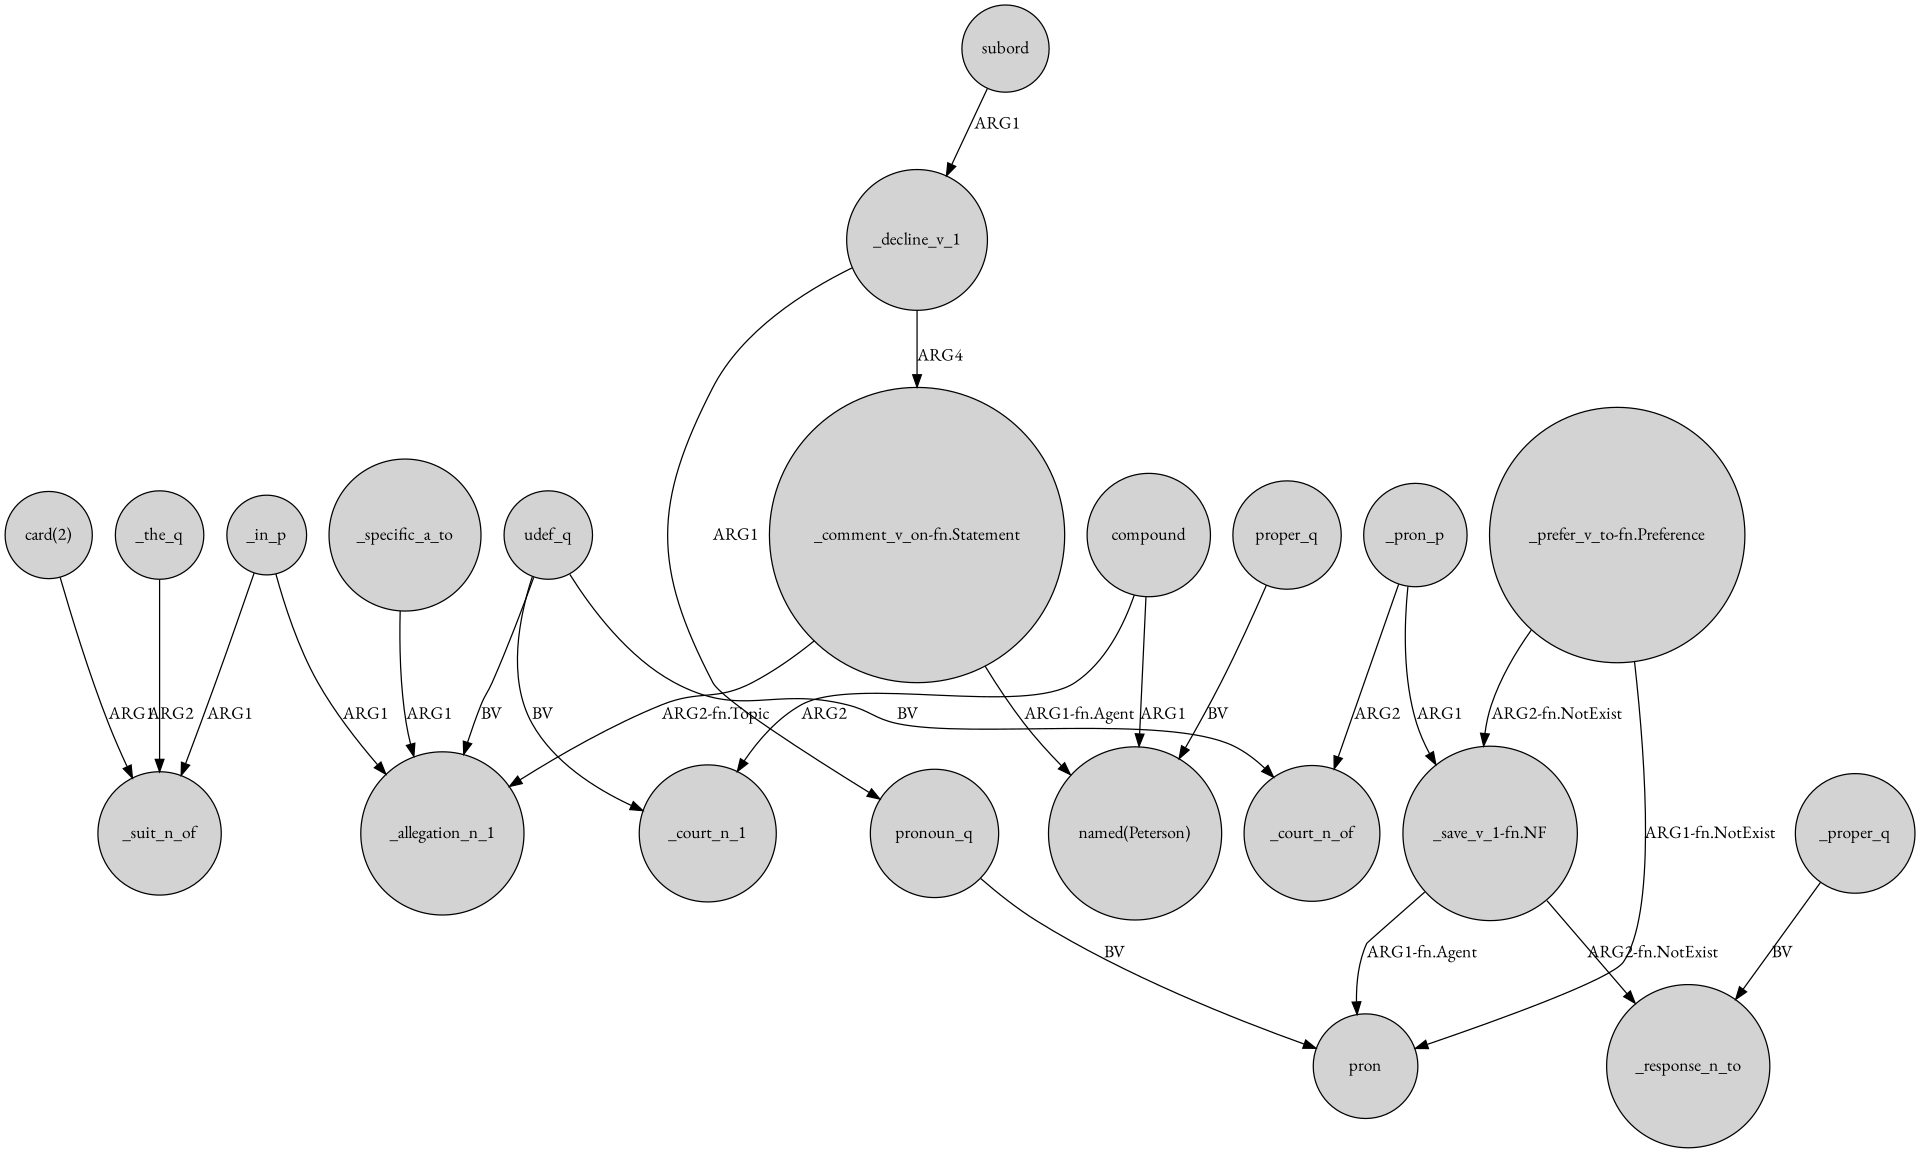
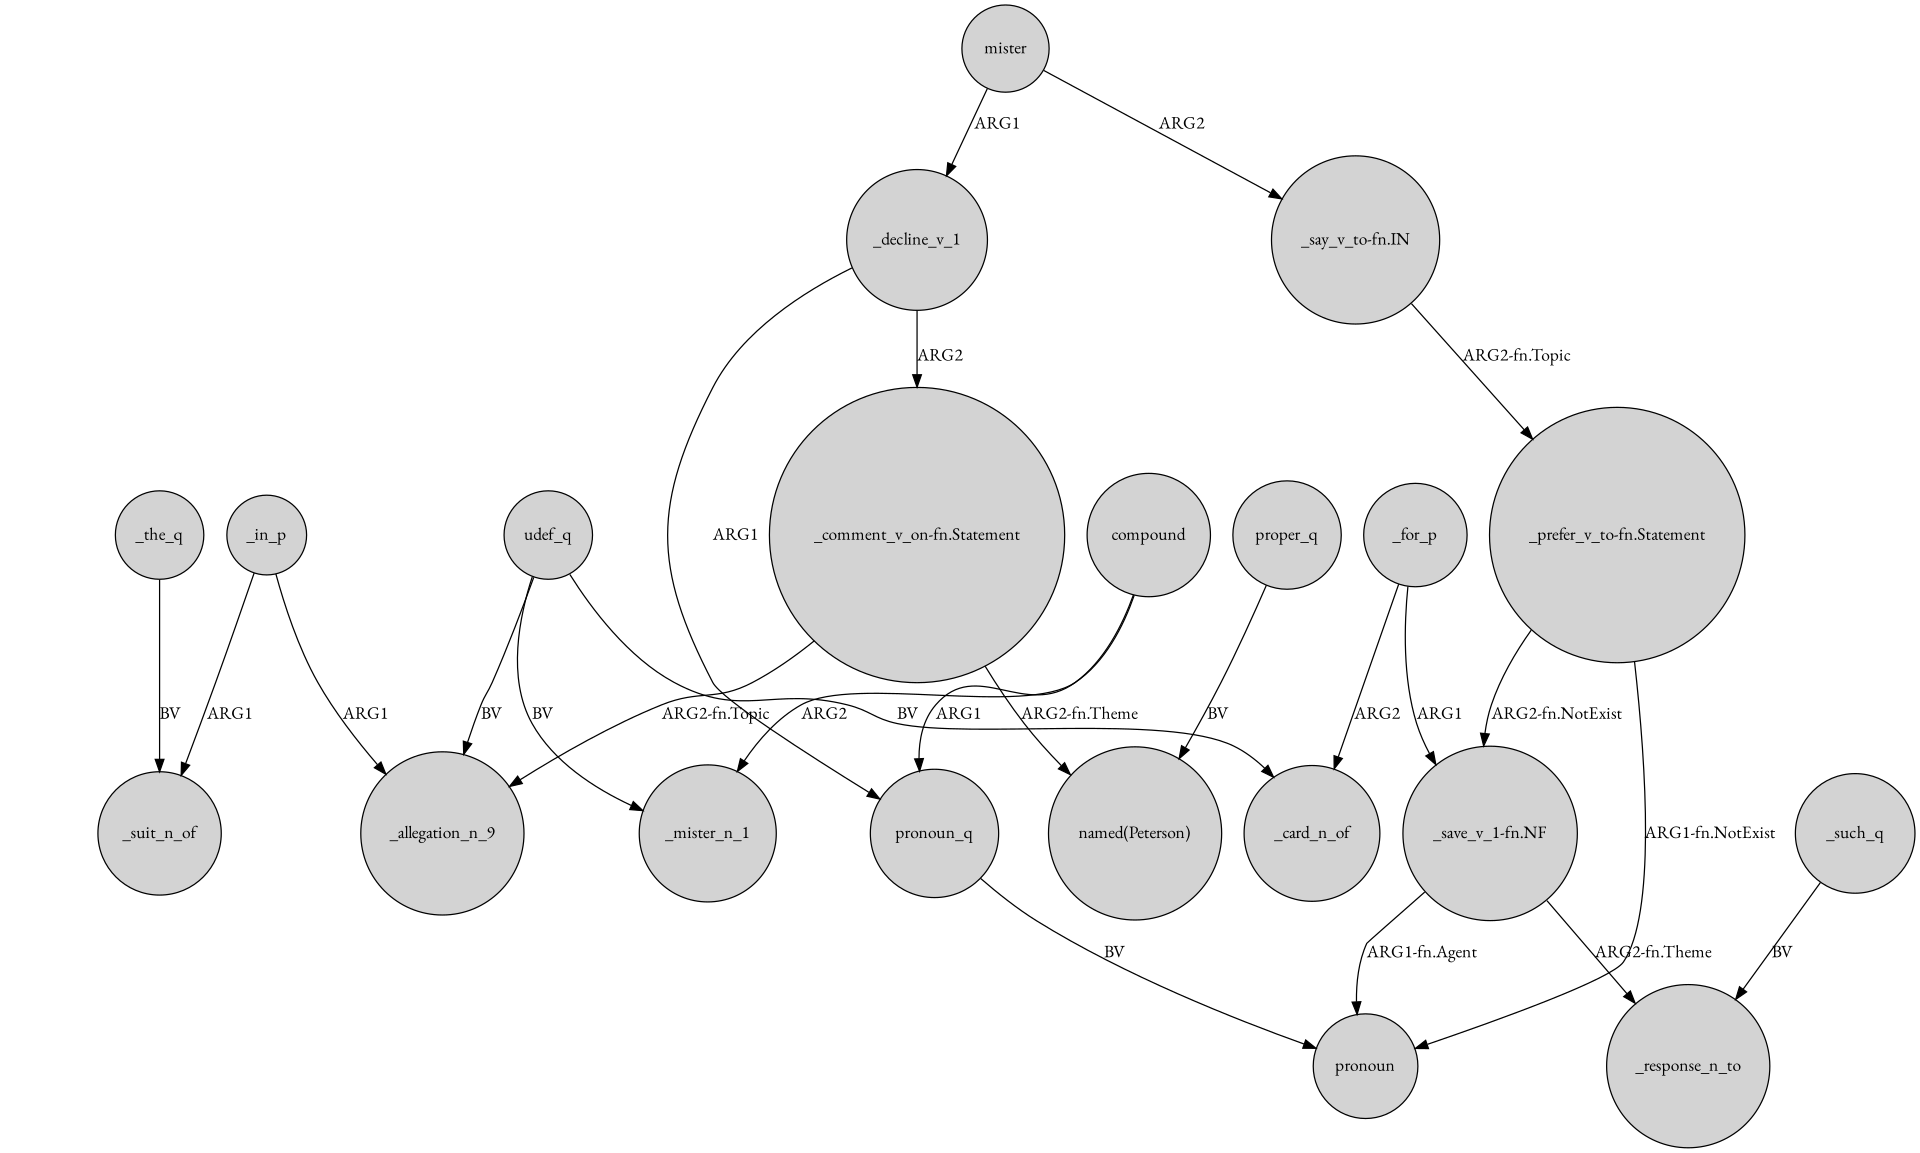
(1006, 49) -> (1006, 49)
none -> (1356, 240)
(940, 356) -> (940, 356)
(49, 535) -> none
(405, 535) -> none
(1415, 535) -> (1415, 535)
(1617, 535) -> (1617, 535)
(1143, 665) -> (982, 687)
(171, 714) -> (171, 714)
(1080, 714) -> (1080, 714)
(442, 833) -> (442, 833)
(708, 833) -> (708, 833)
(1312, 833) -> (1312, 833)
(1855, 833) -> (1855, 833)
(1653, 953) -> (1653, 953)
(1366, 1066) -> (1366, 1066)
